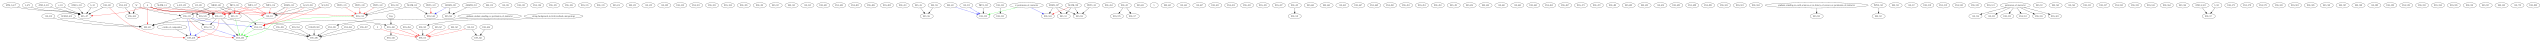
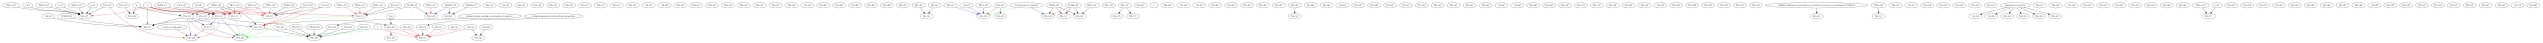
none -> (992, 10)
none -> (312, 35)
